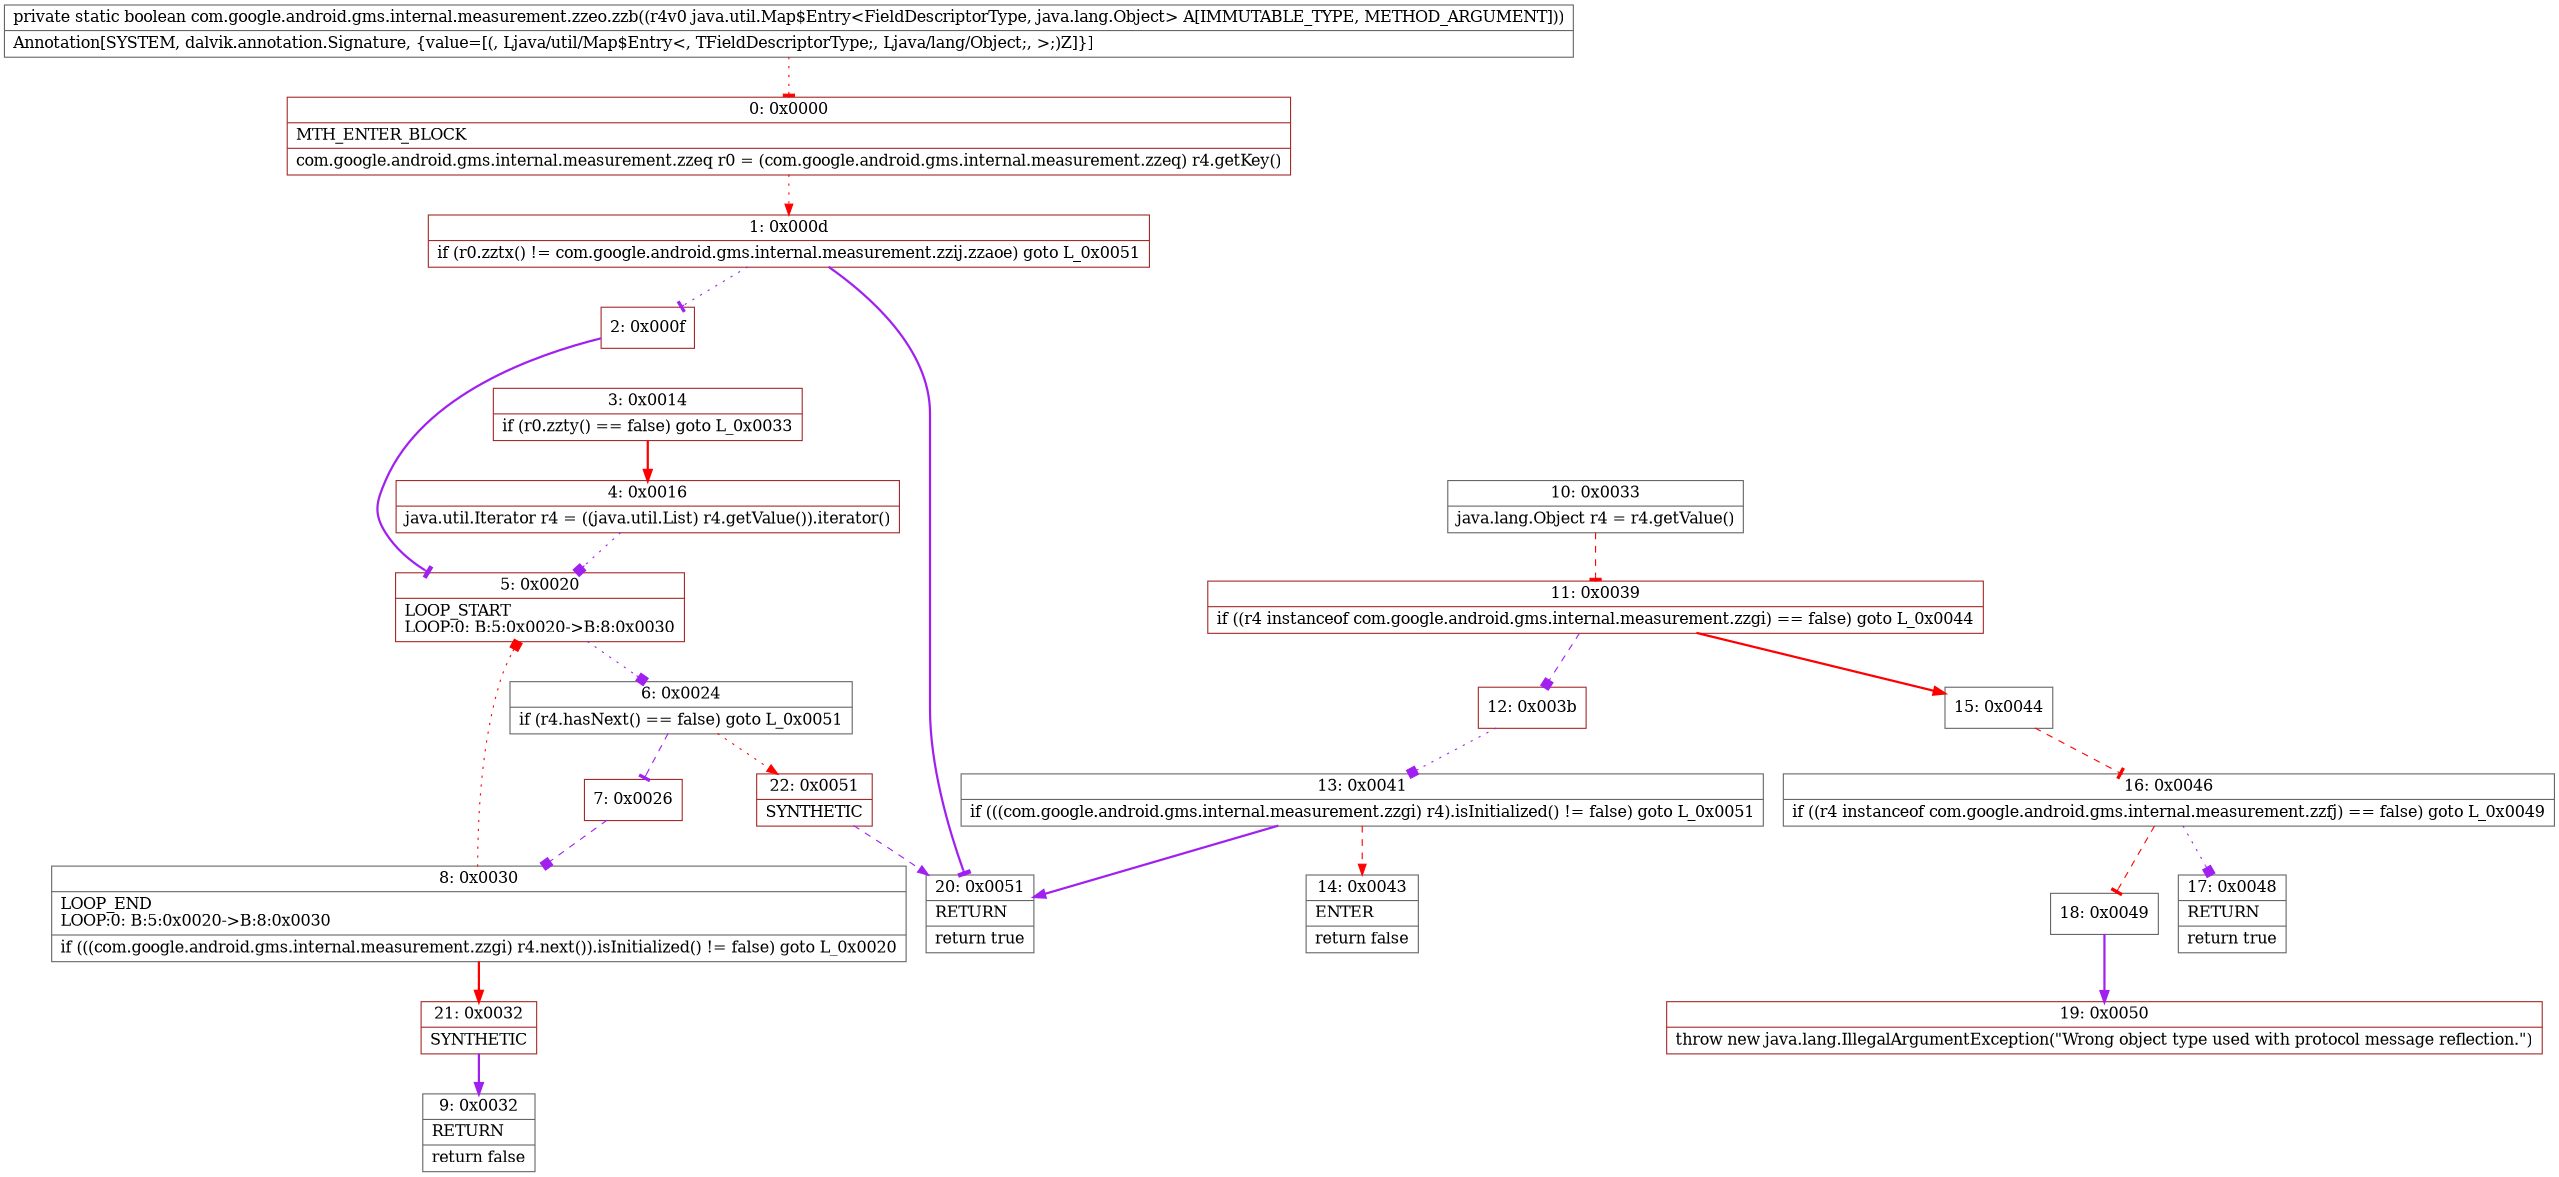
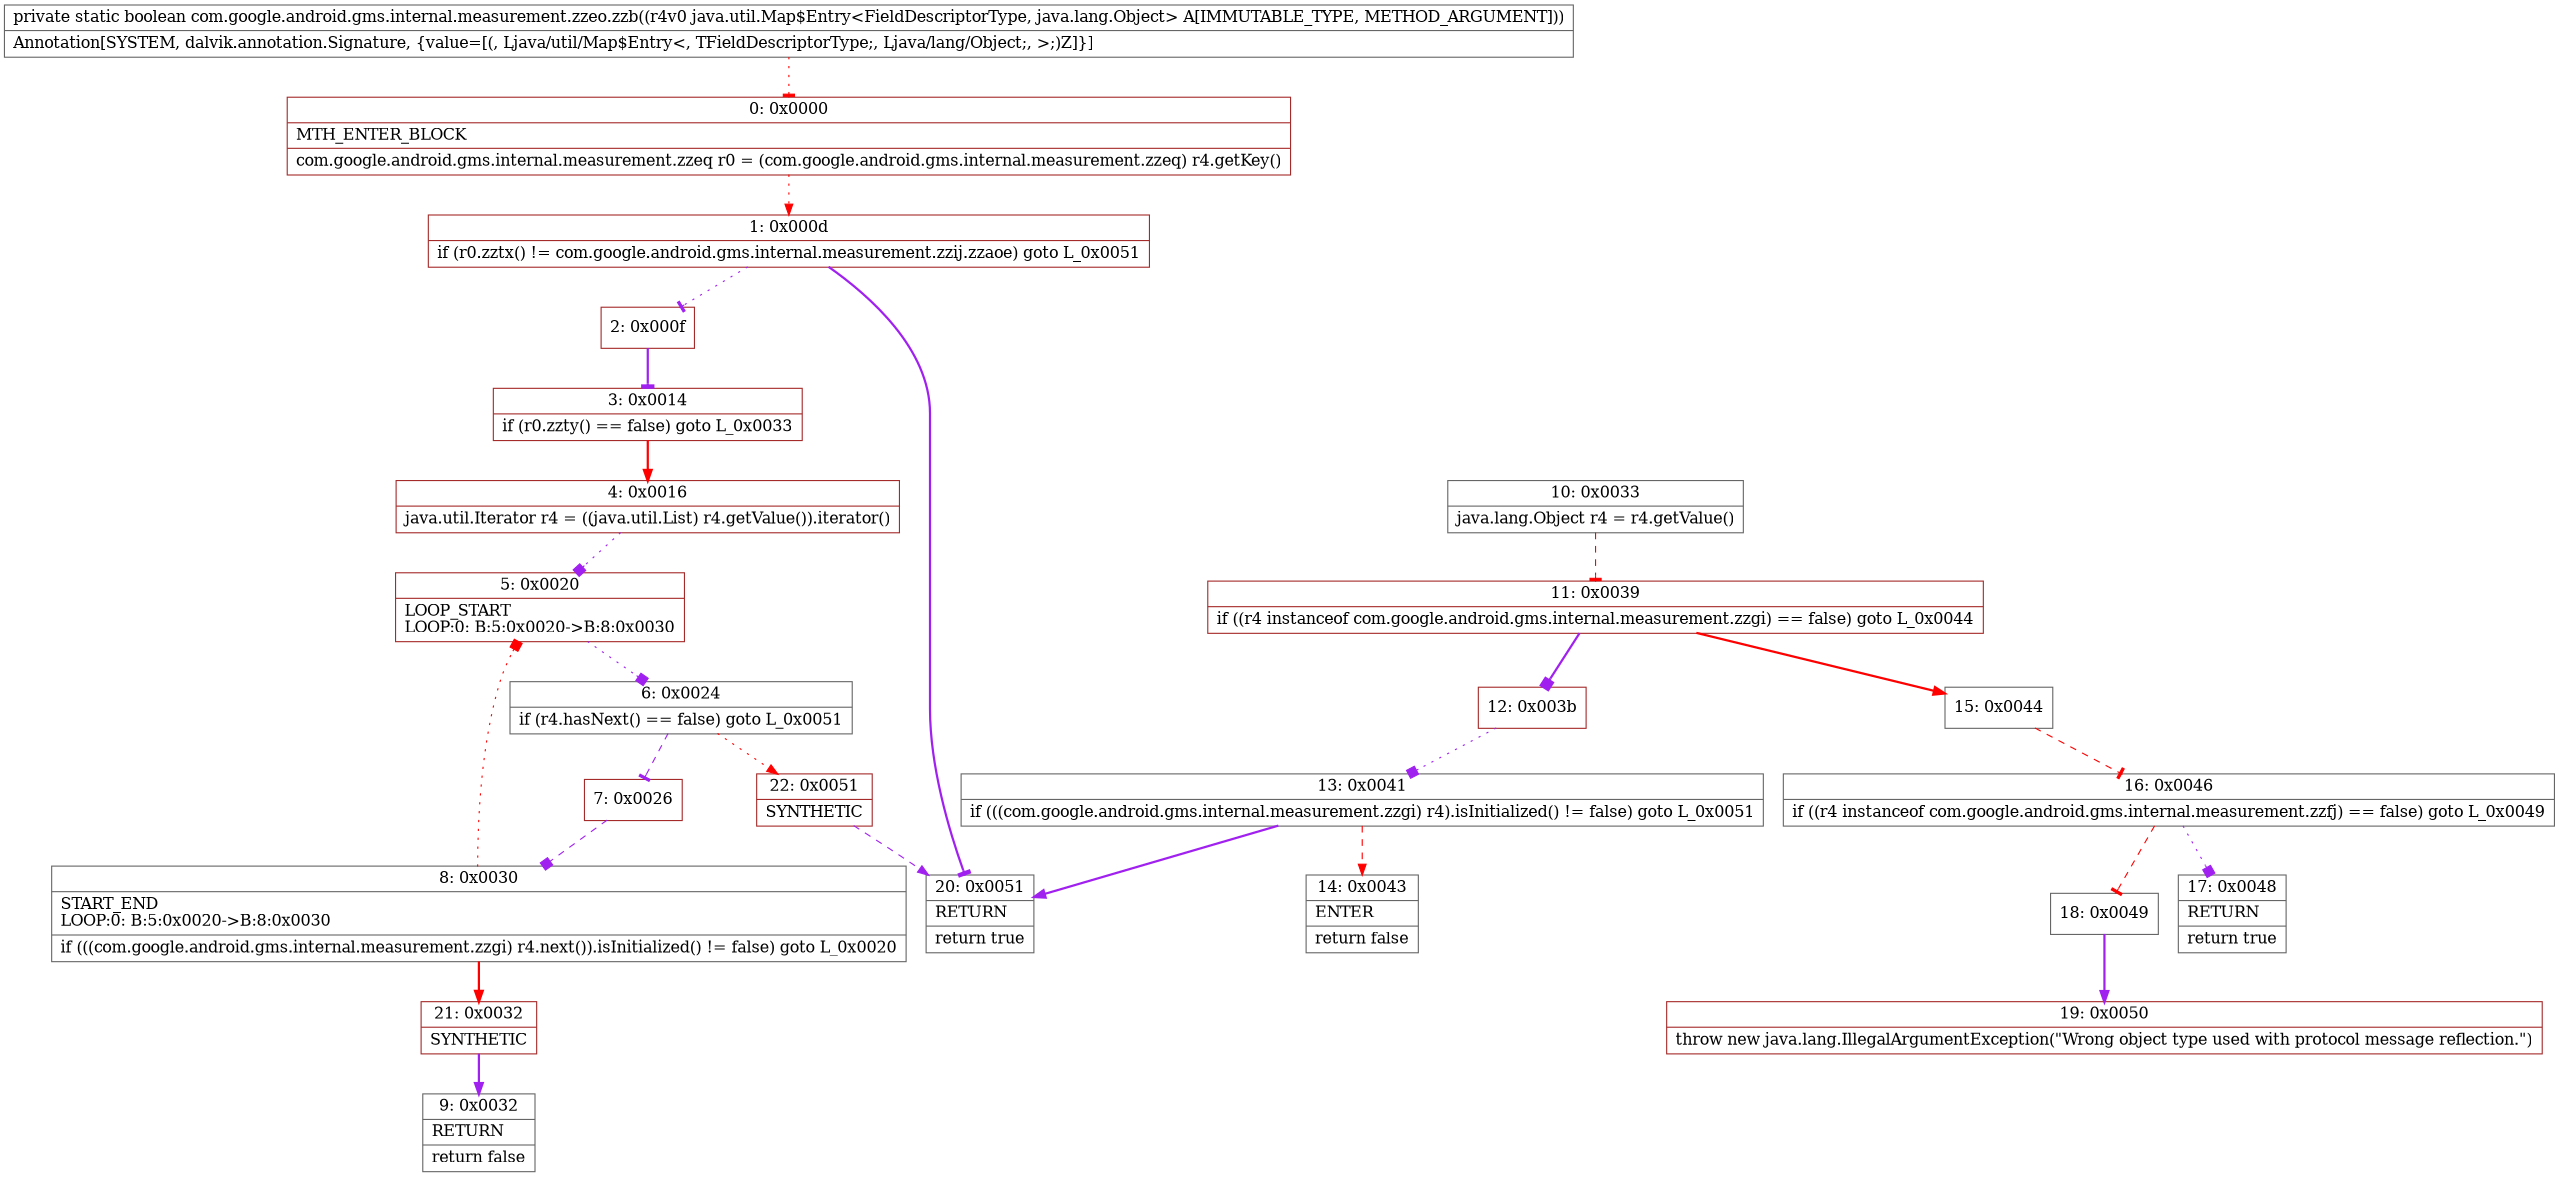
(433, 419) -> (648, 366)
(1565, 656) -> (1565, 656)
(106, 904) -> (109, 904)
